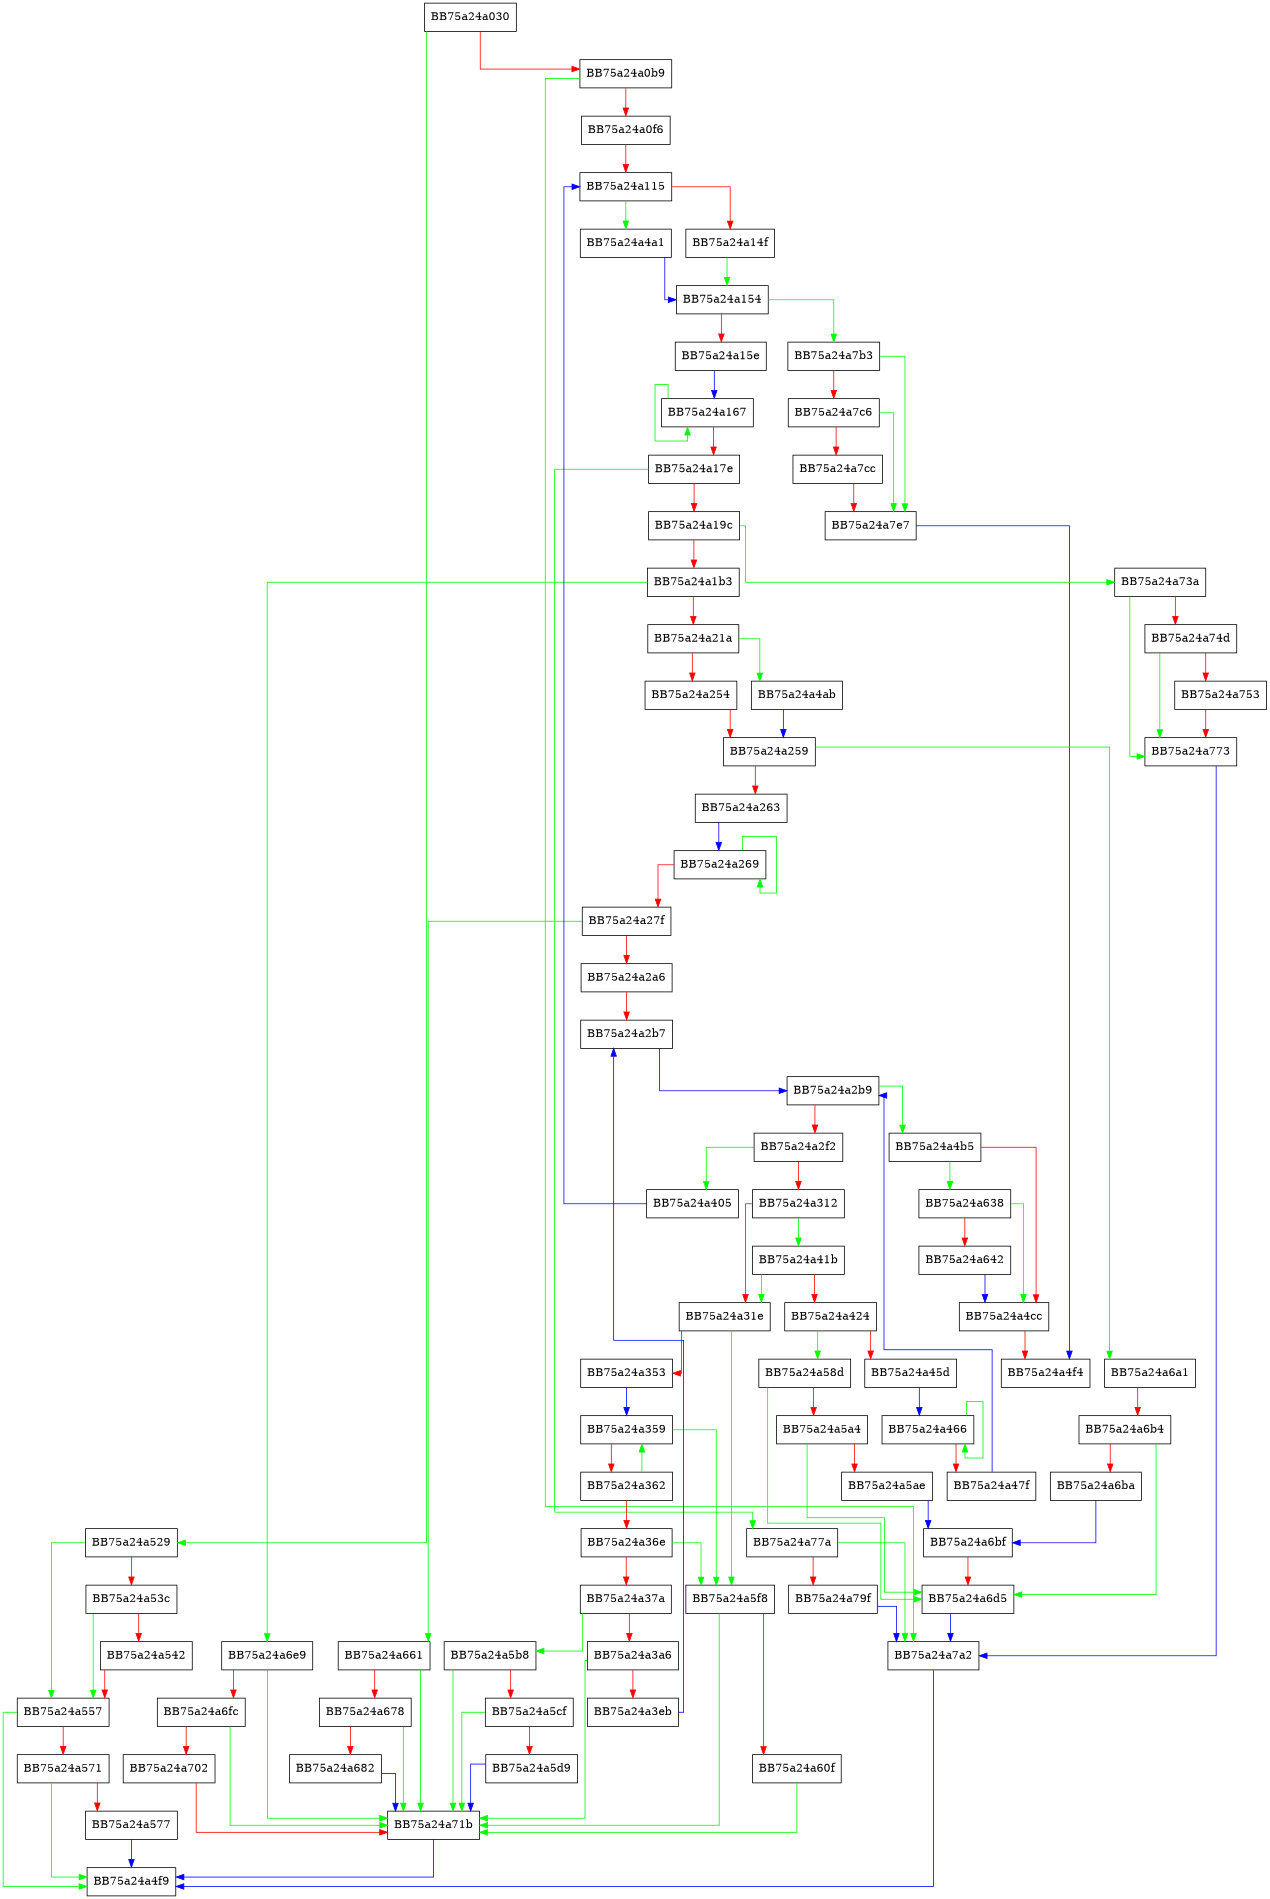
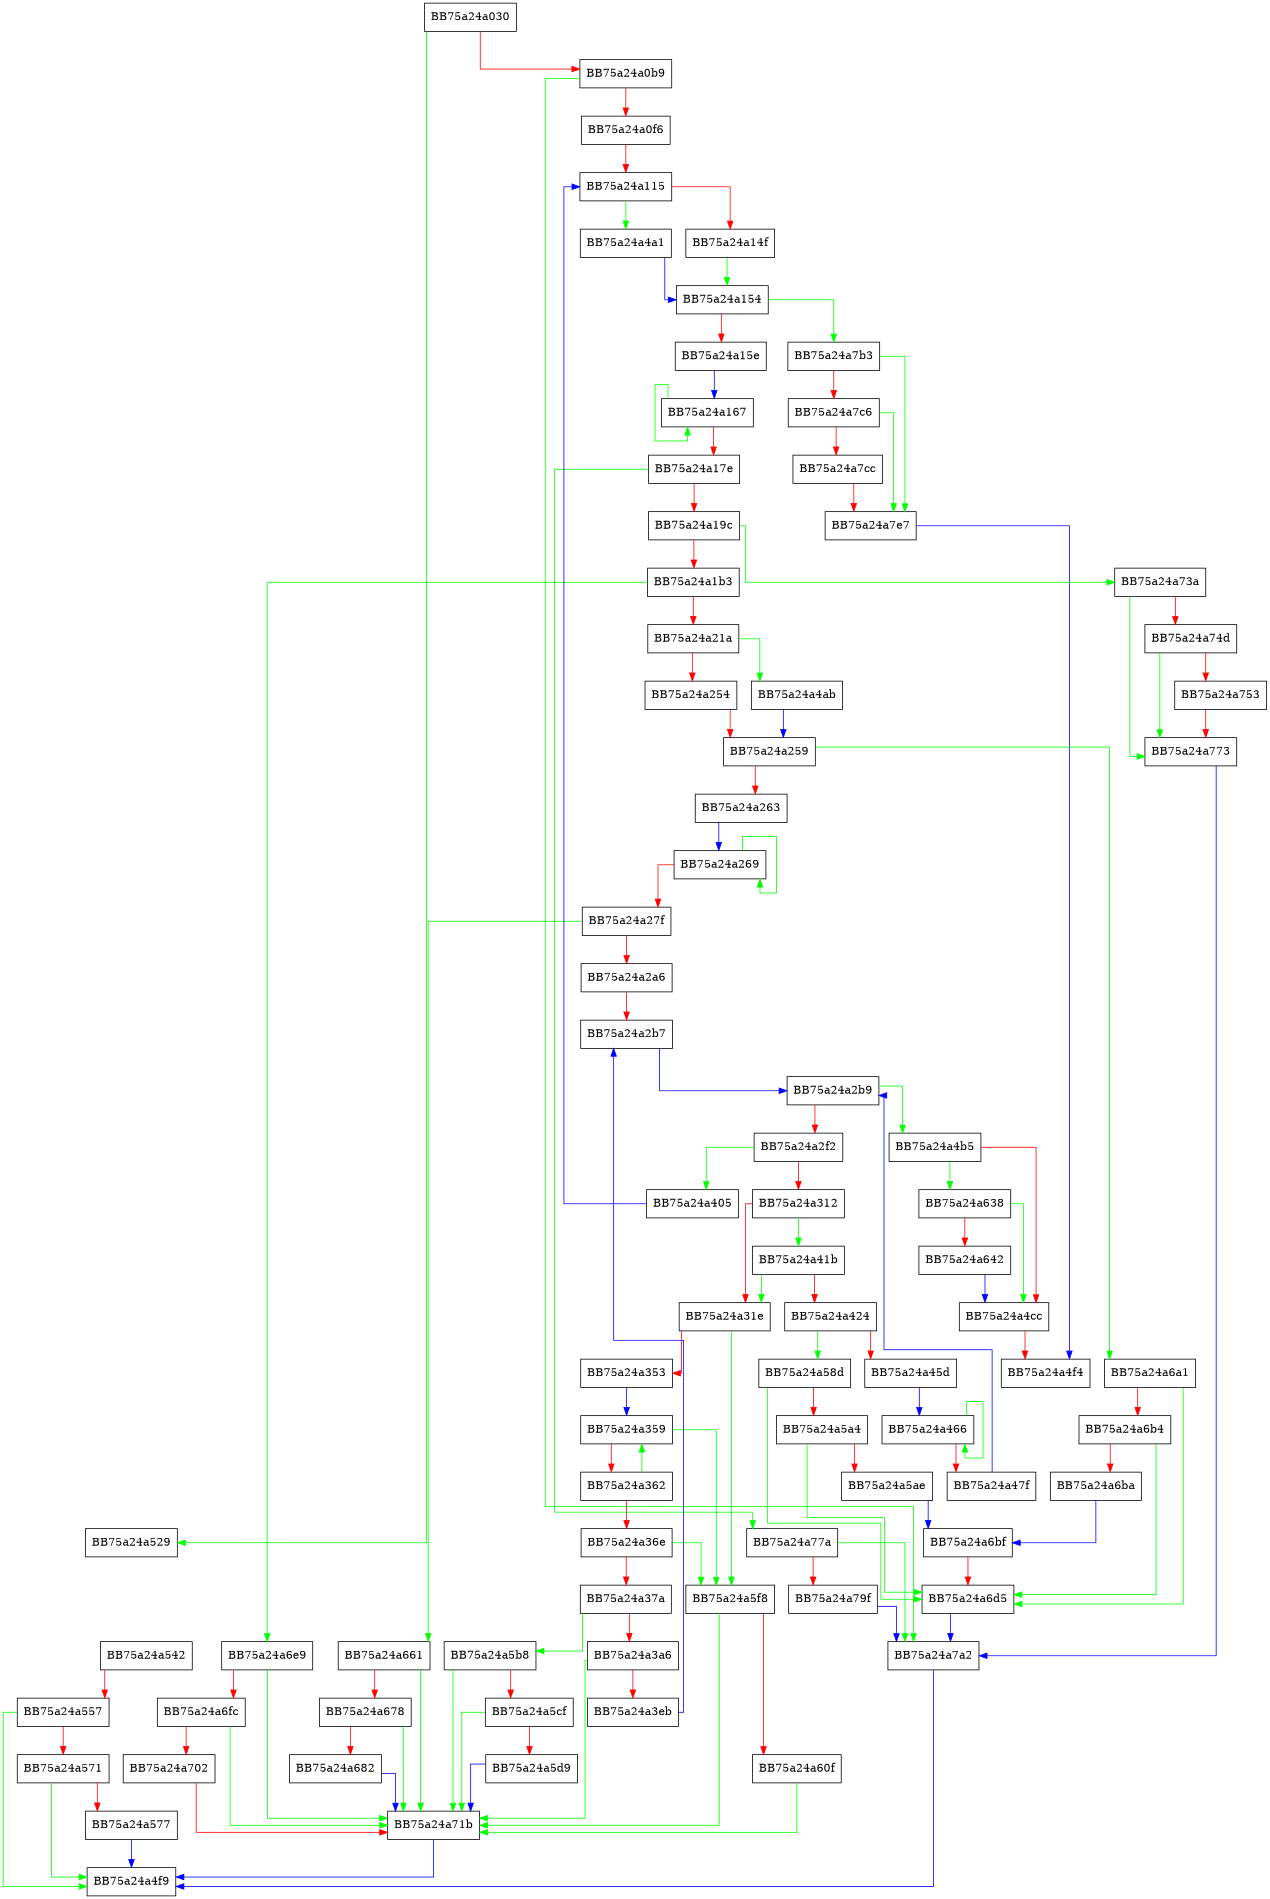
none -> (1183, 1576)
(131, 1599) -> none
(51, 1600) -> none
